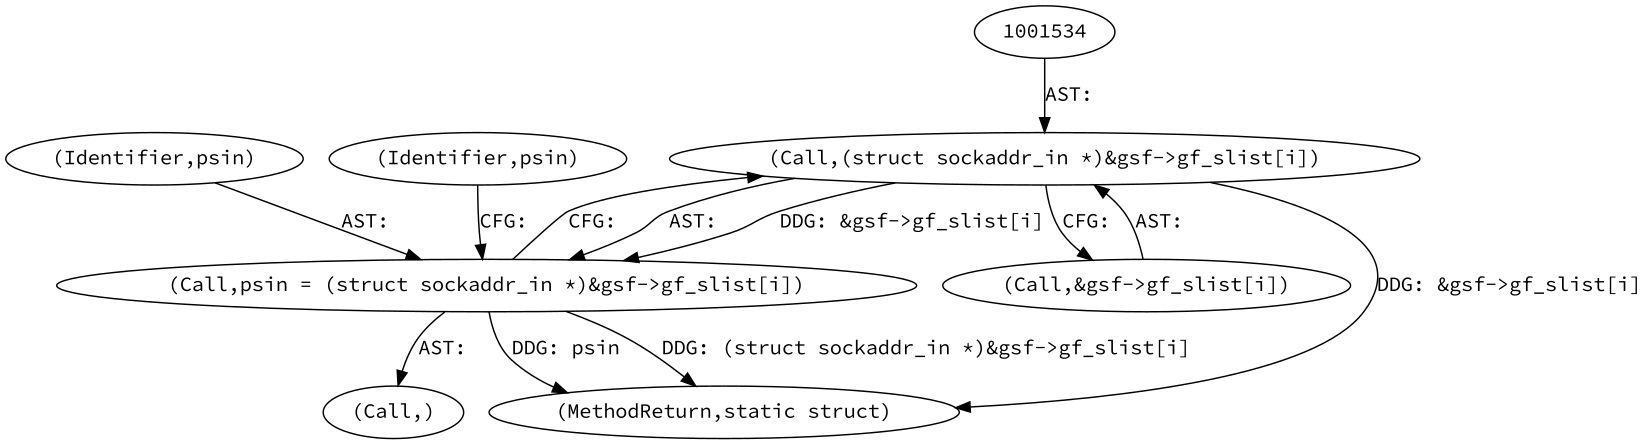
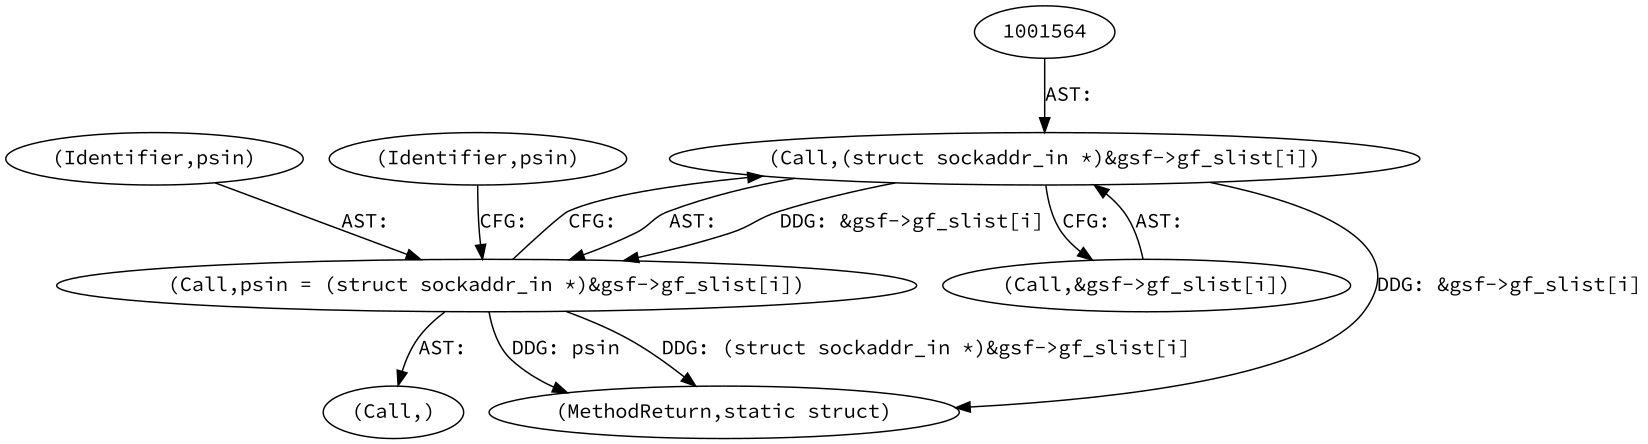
(1045, 32) -> (1045, 32)
